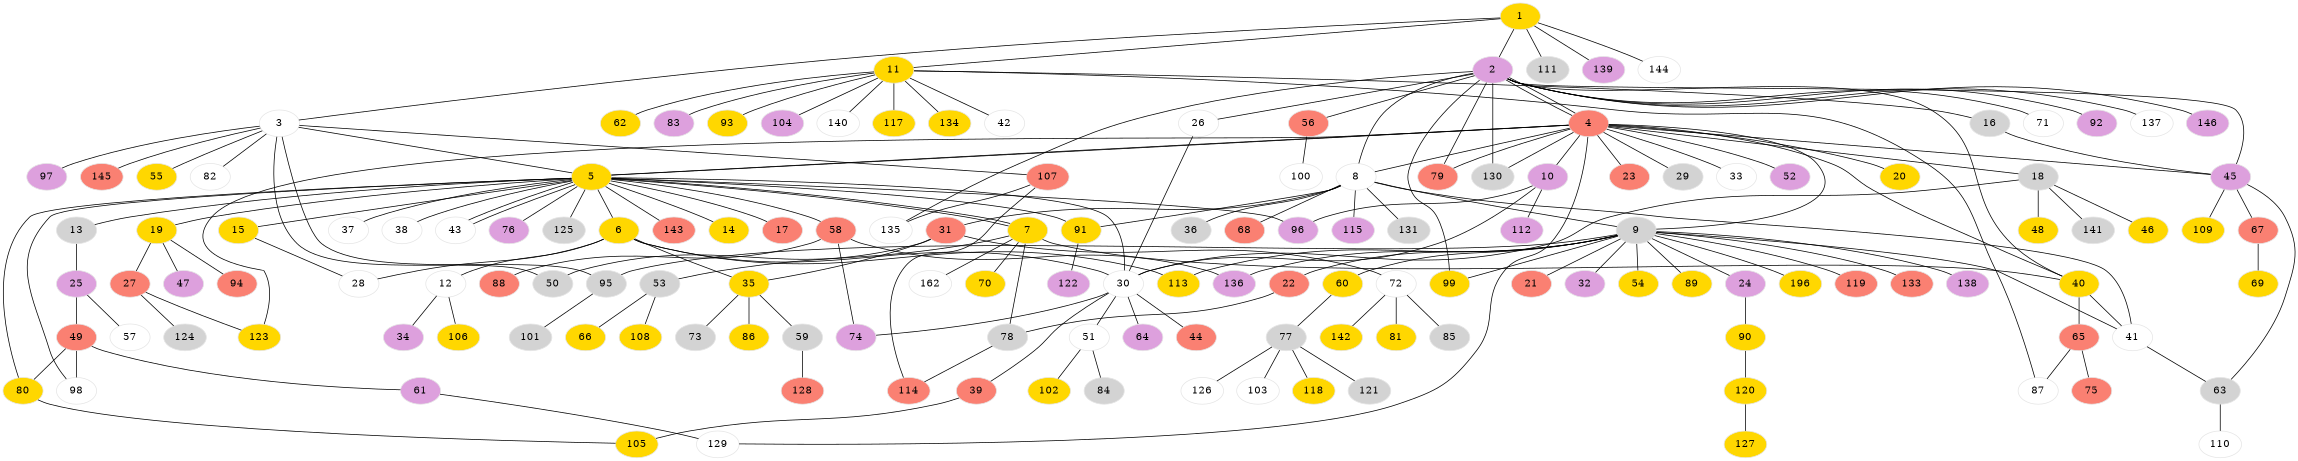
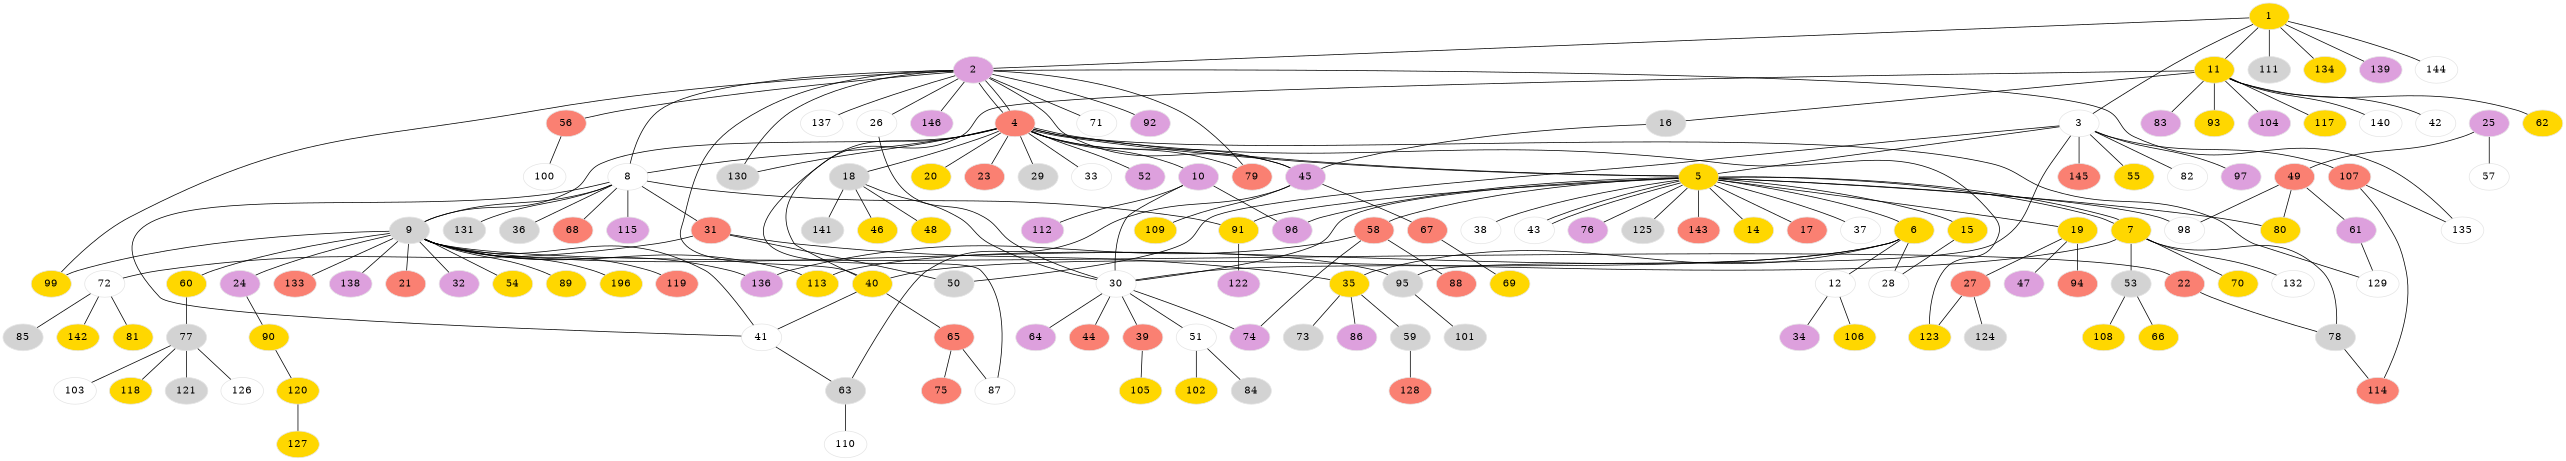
(922, 97) -> (2297, 43)
(77, 230) -> none
(930, 284) -> (2293, 284)
(749, 337) -> (1357, 337)
(326, 433) -> none
